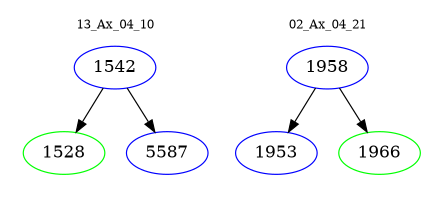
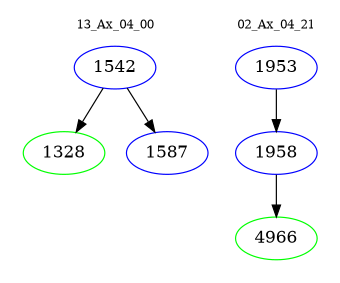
(116, 26) -> (116, 26)
(305, 105) -> (276, 104)
(64, 153) -> (64, 153)
(167, 153) -> (167, 153)
(380, 153) -> (276, 238)
